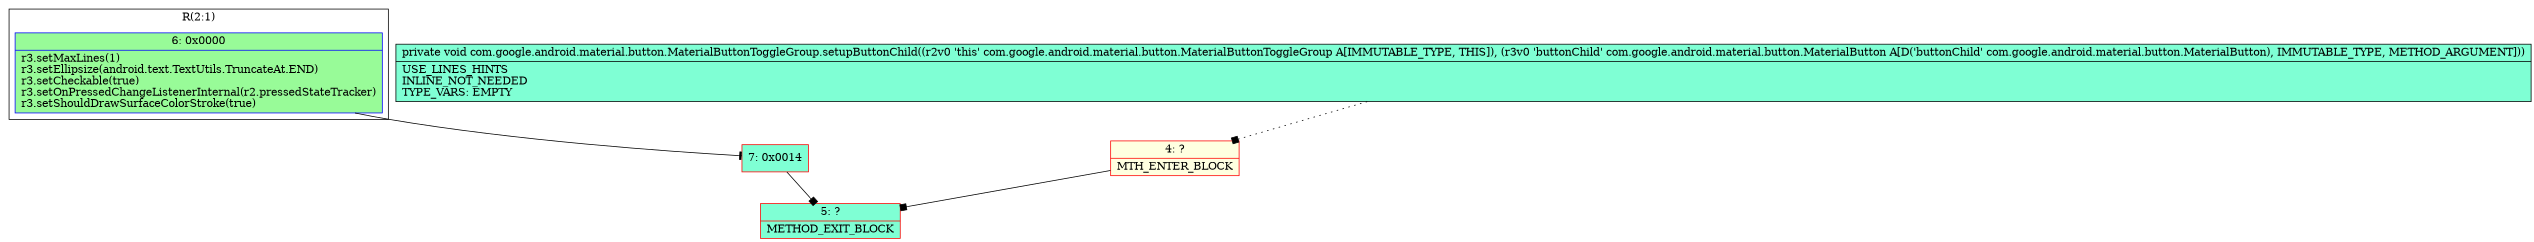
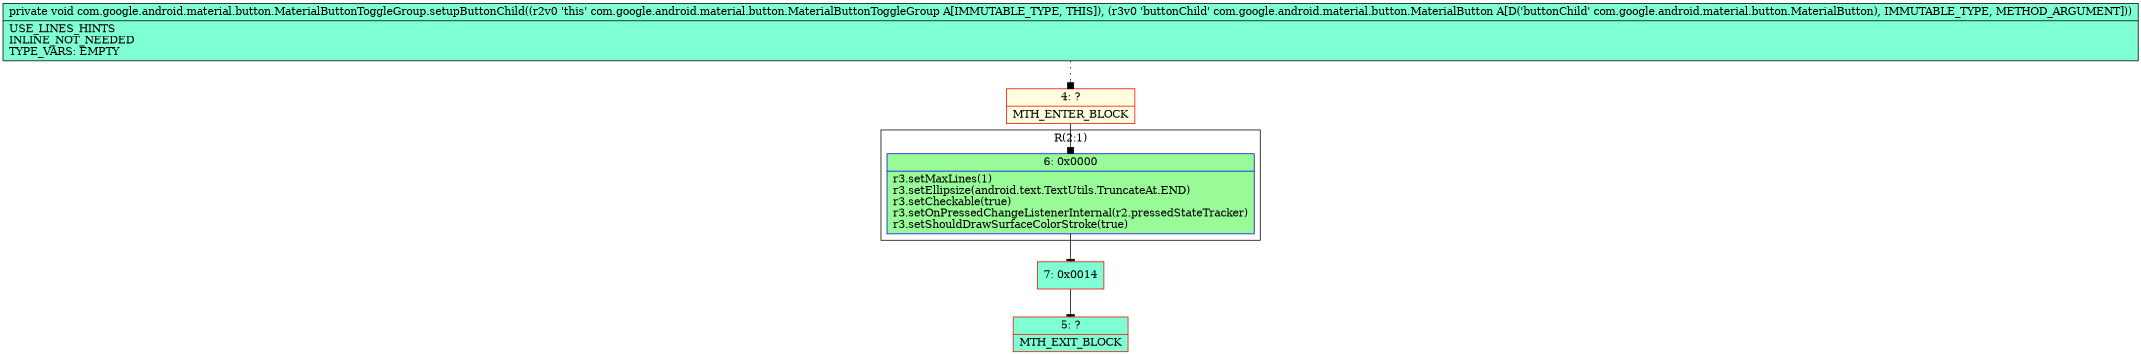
(798, 185) -> (1071, 301)
(1009, 188) -> (1071, 135)
(830, 229) -> (1071, 343)
